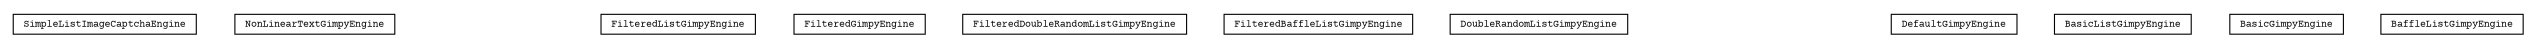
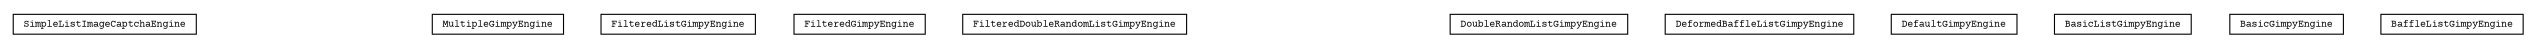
(314, 24) -> none
none -> (497, 24)
(1318, 24) -> none
none -> (1759, 24)
